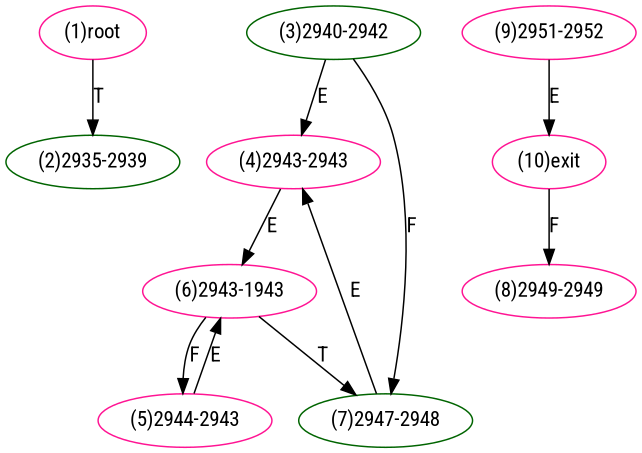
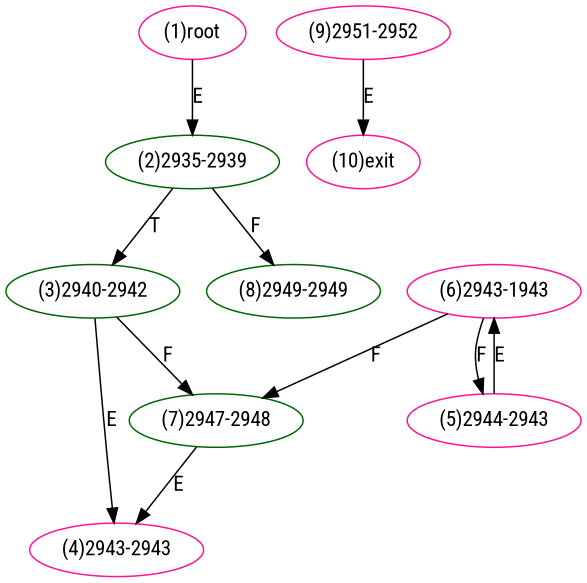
(99, 97) -> (198, 97)
(549, 219) -> (238, 221)
(265, 220) -> none
none -> (147, 221)
(549, 291) -> (293, 291)
(323, 356) -> (376, 356)
